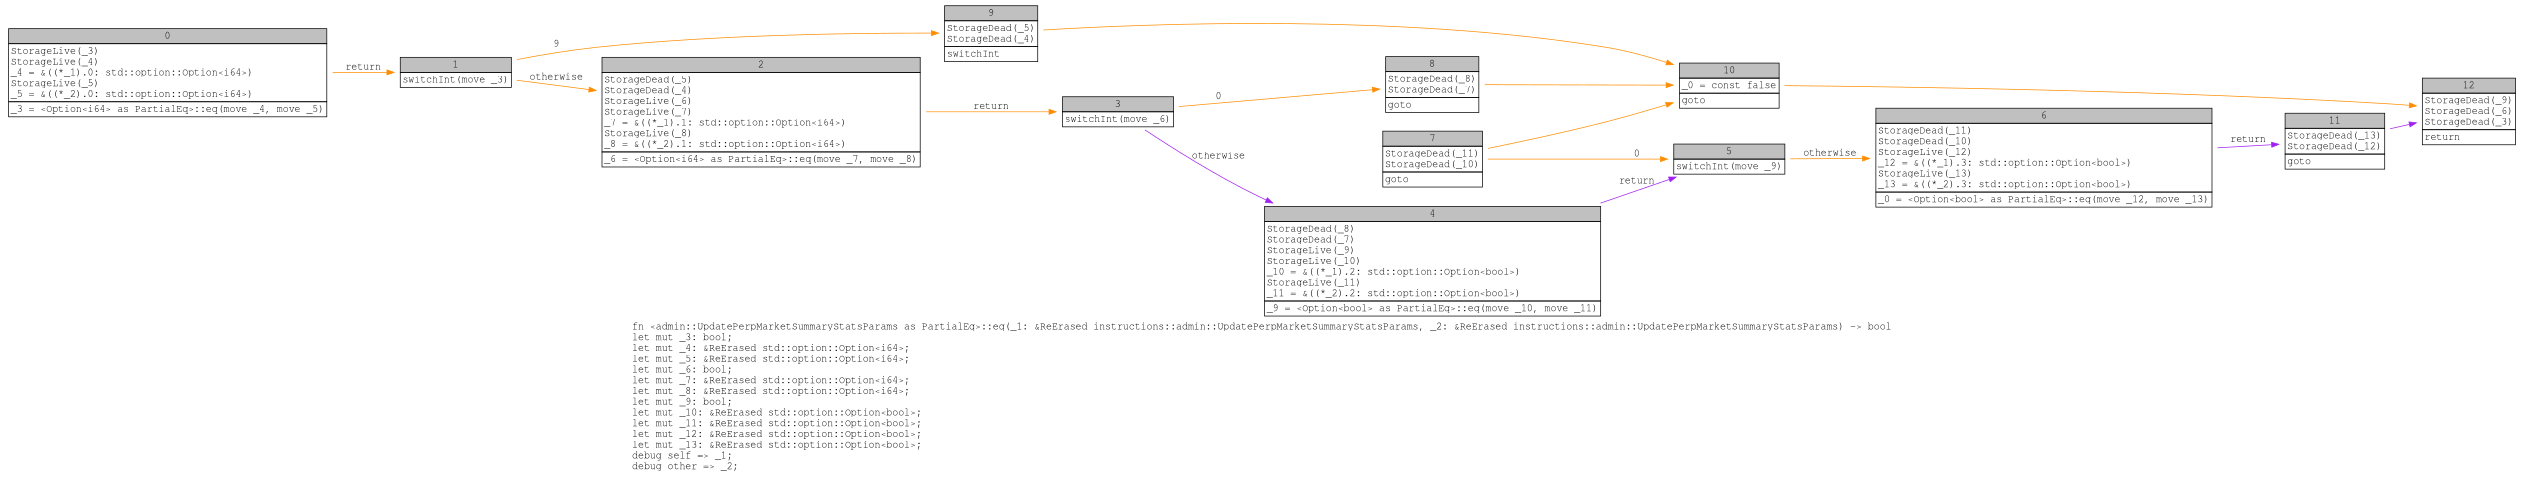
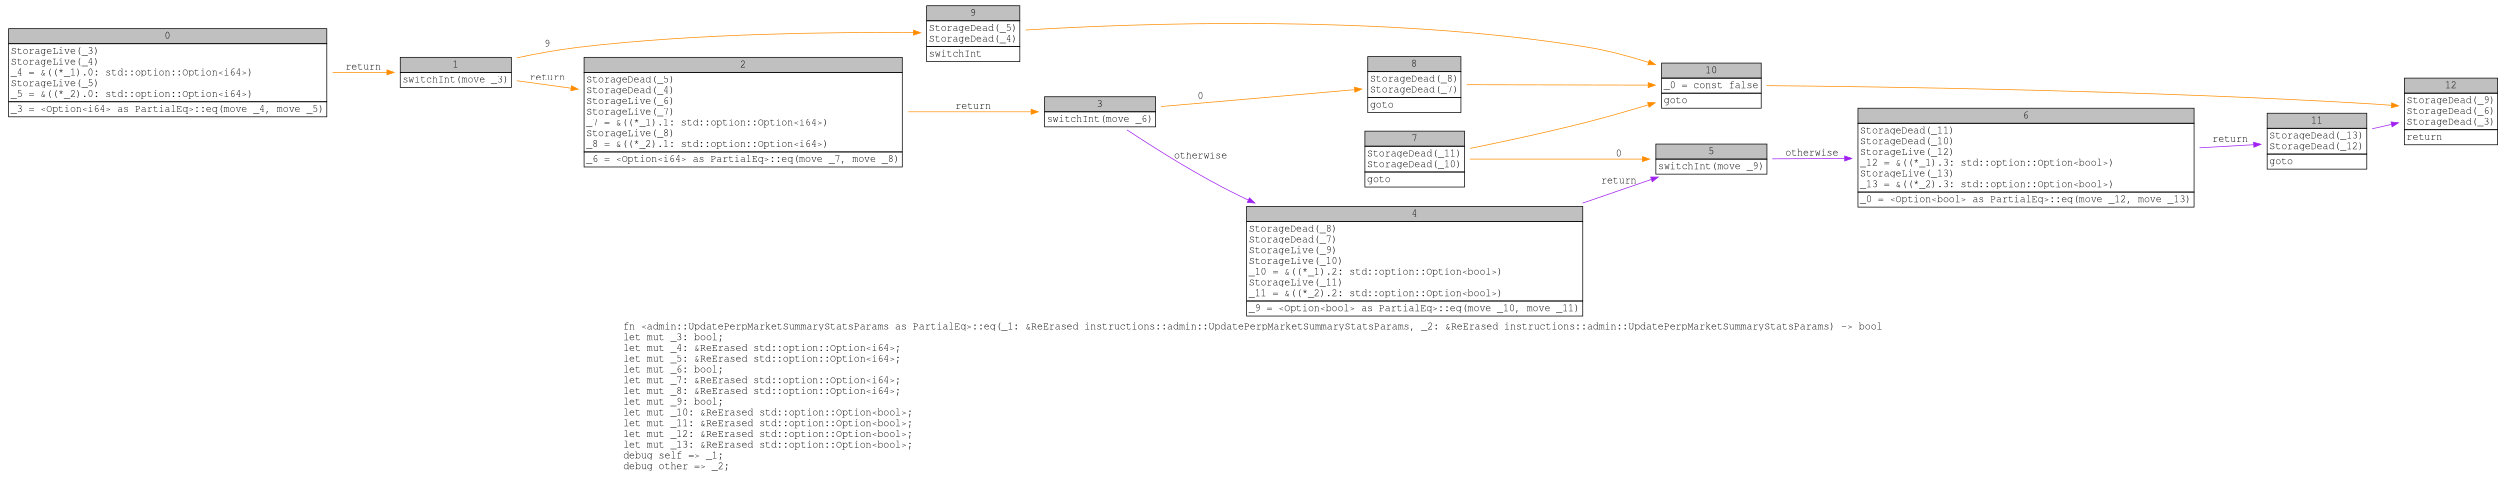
(556, 77) -> (548, 78)
(1826, 159) -> (1808, 159)
